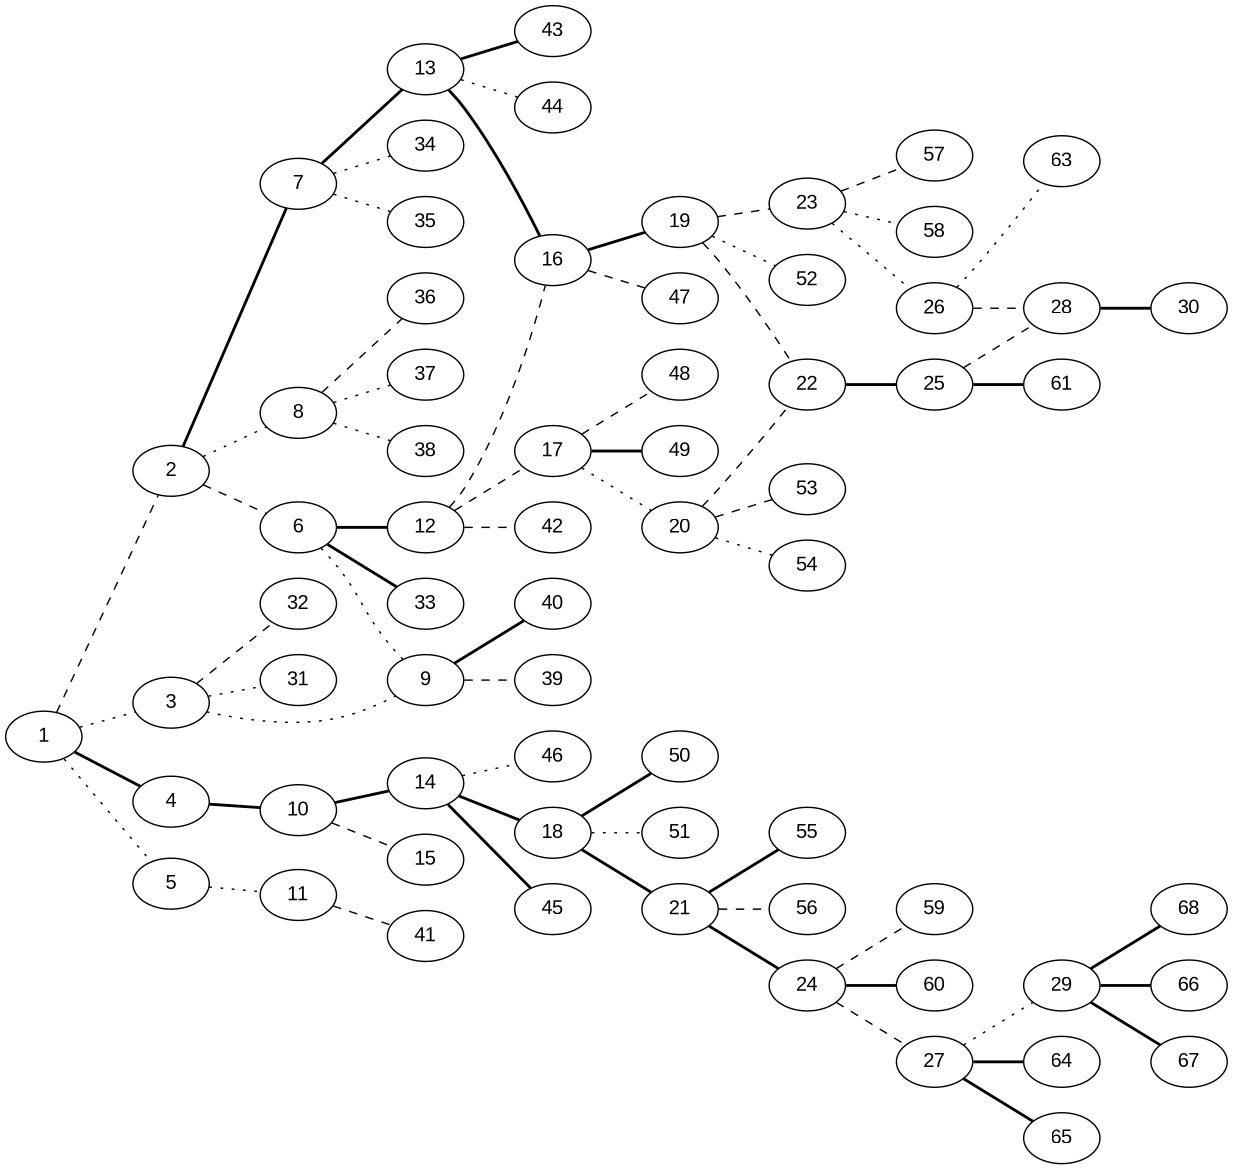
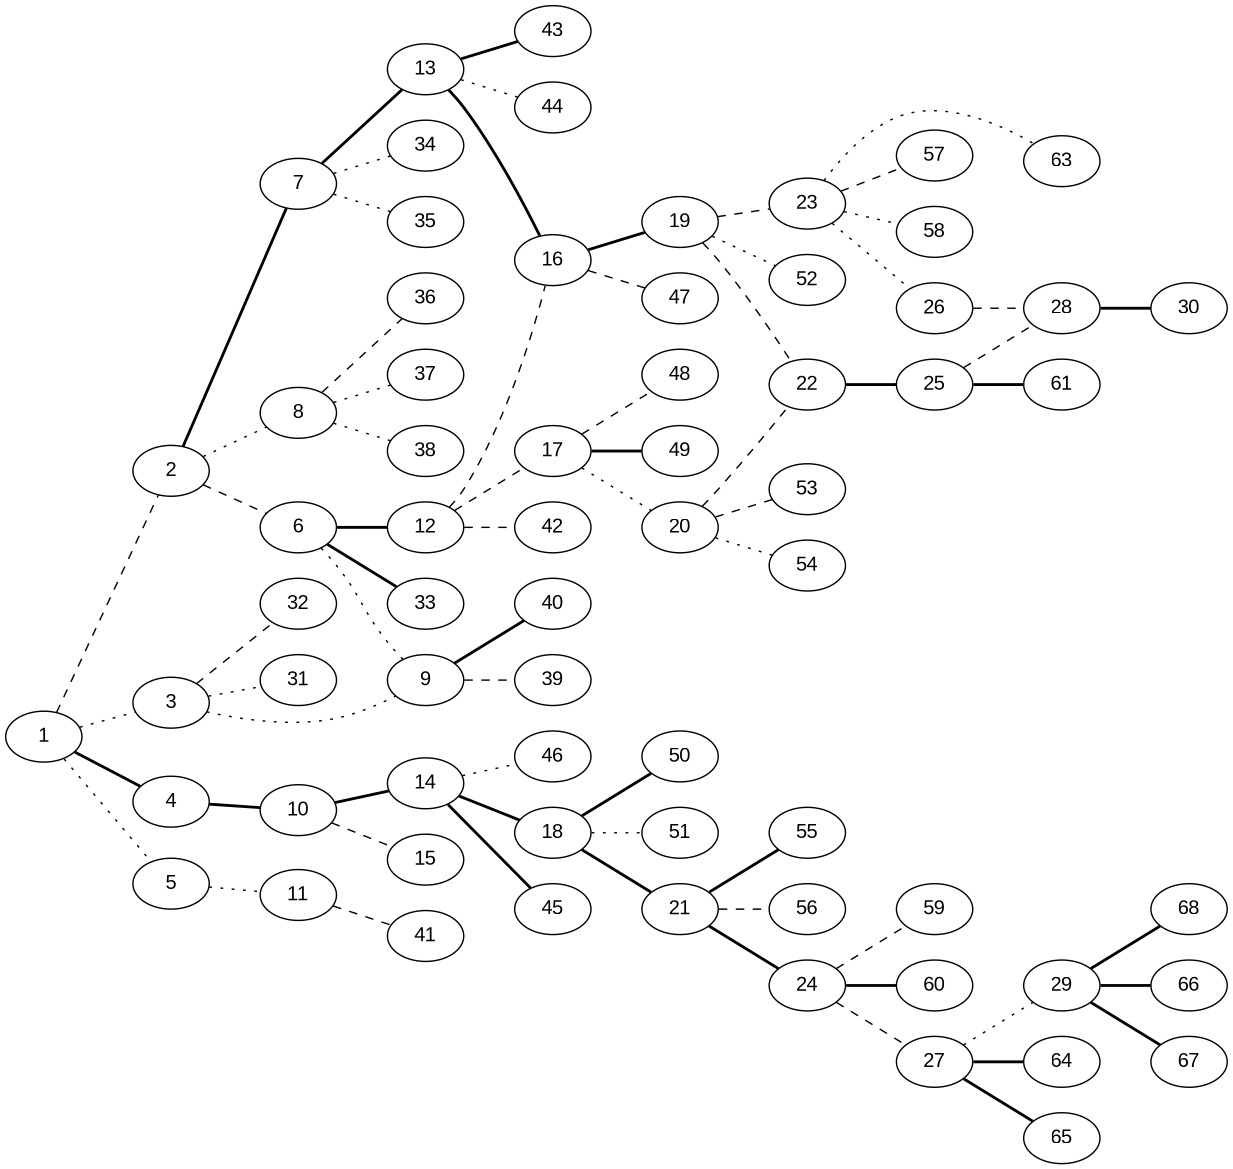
(1001, 236) -> (919, 112)
